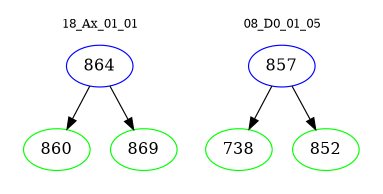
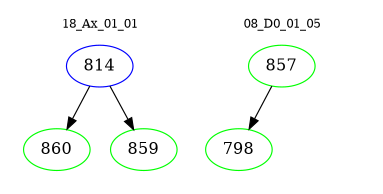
(100, 66) -> (100, 66)
(282, 66) -> (282, 66)
(144, 150) -> (144, 150)
(239, 150) -> (239, 150)
(326, 150) -> none
